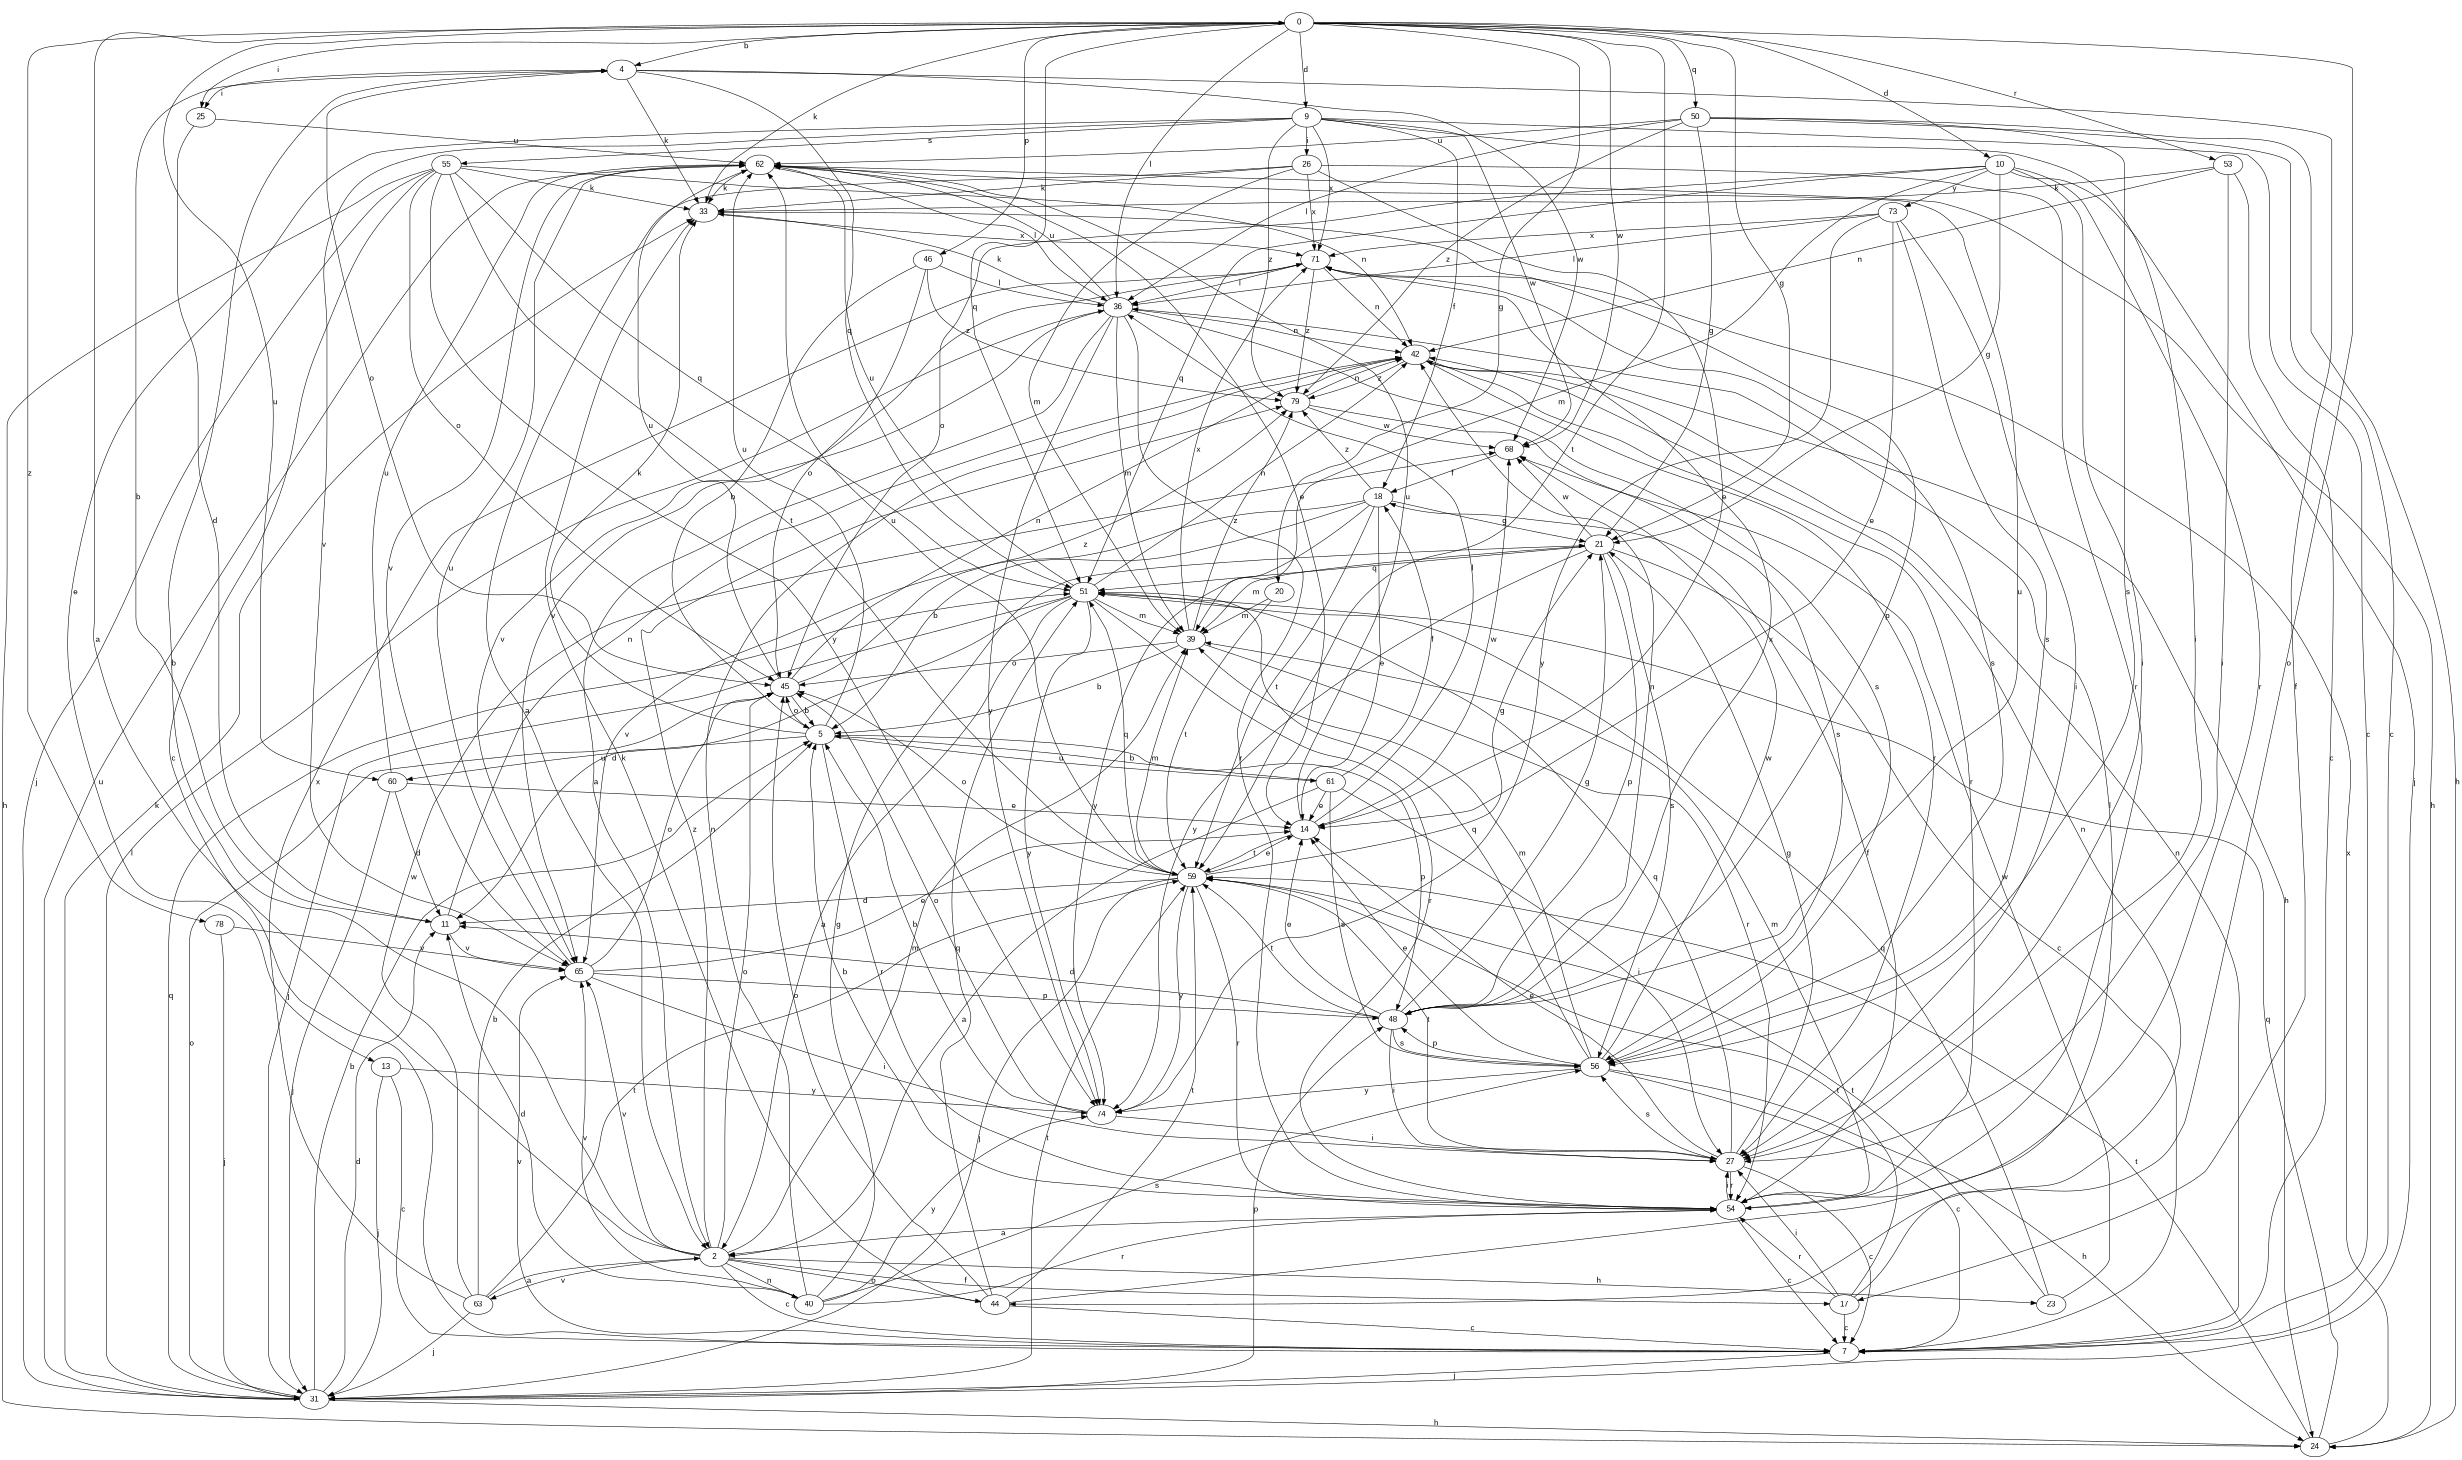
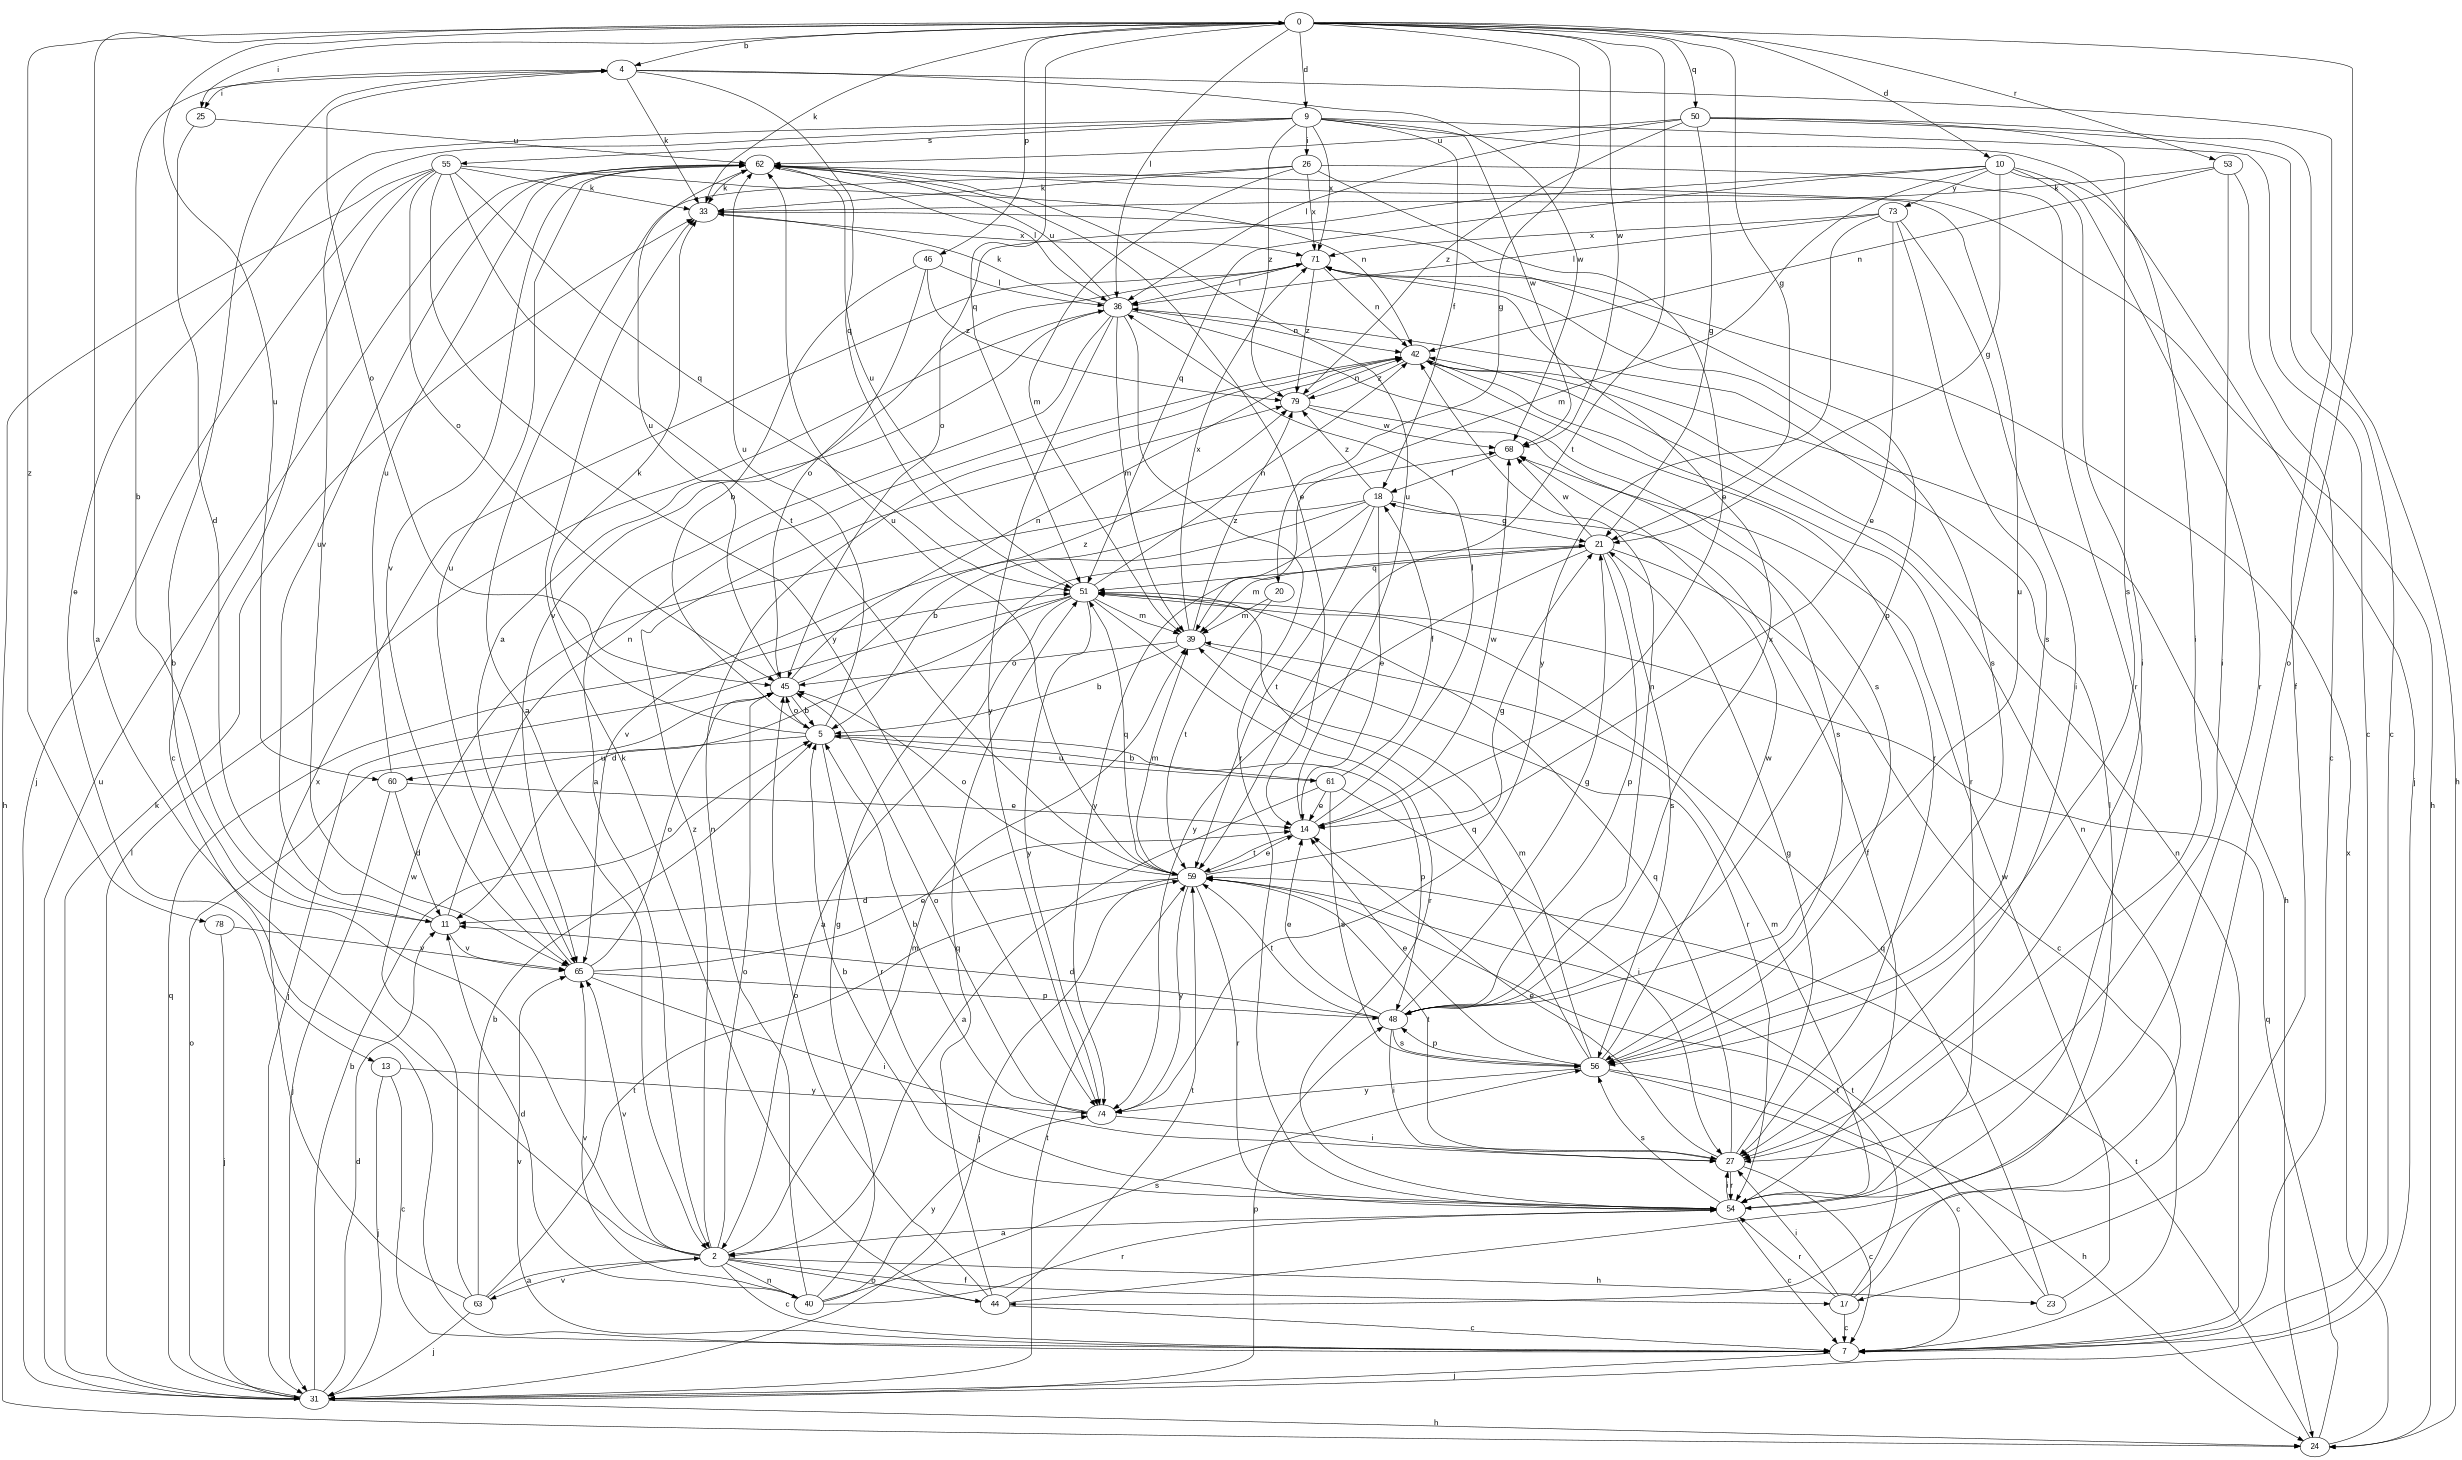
none -> (334, 498)
(502, 640) -> (502, 640)
(1653, 1130) -> (1645, 1145)
